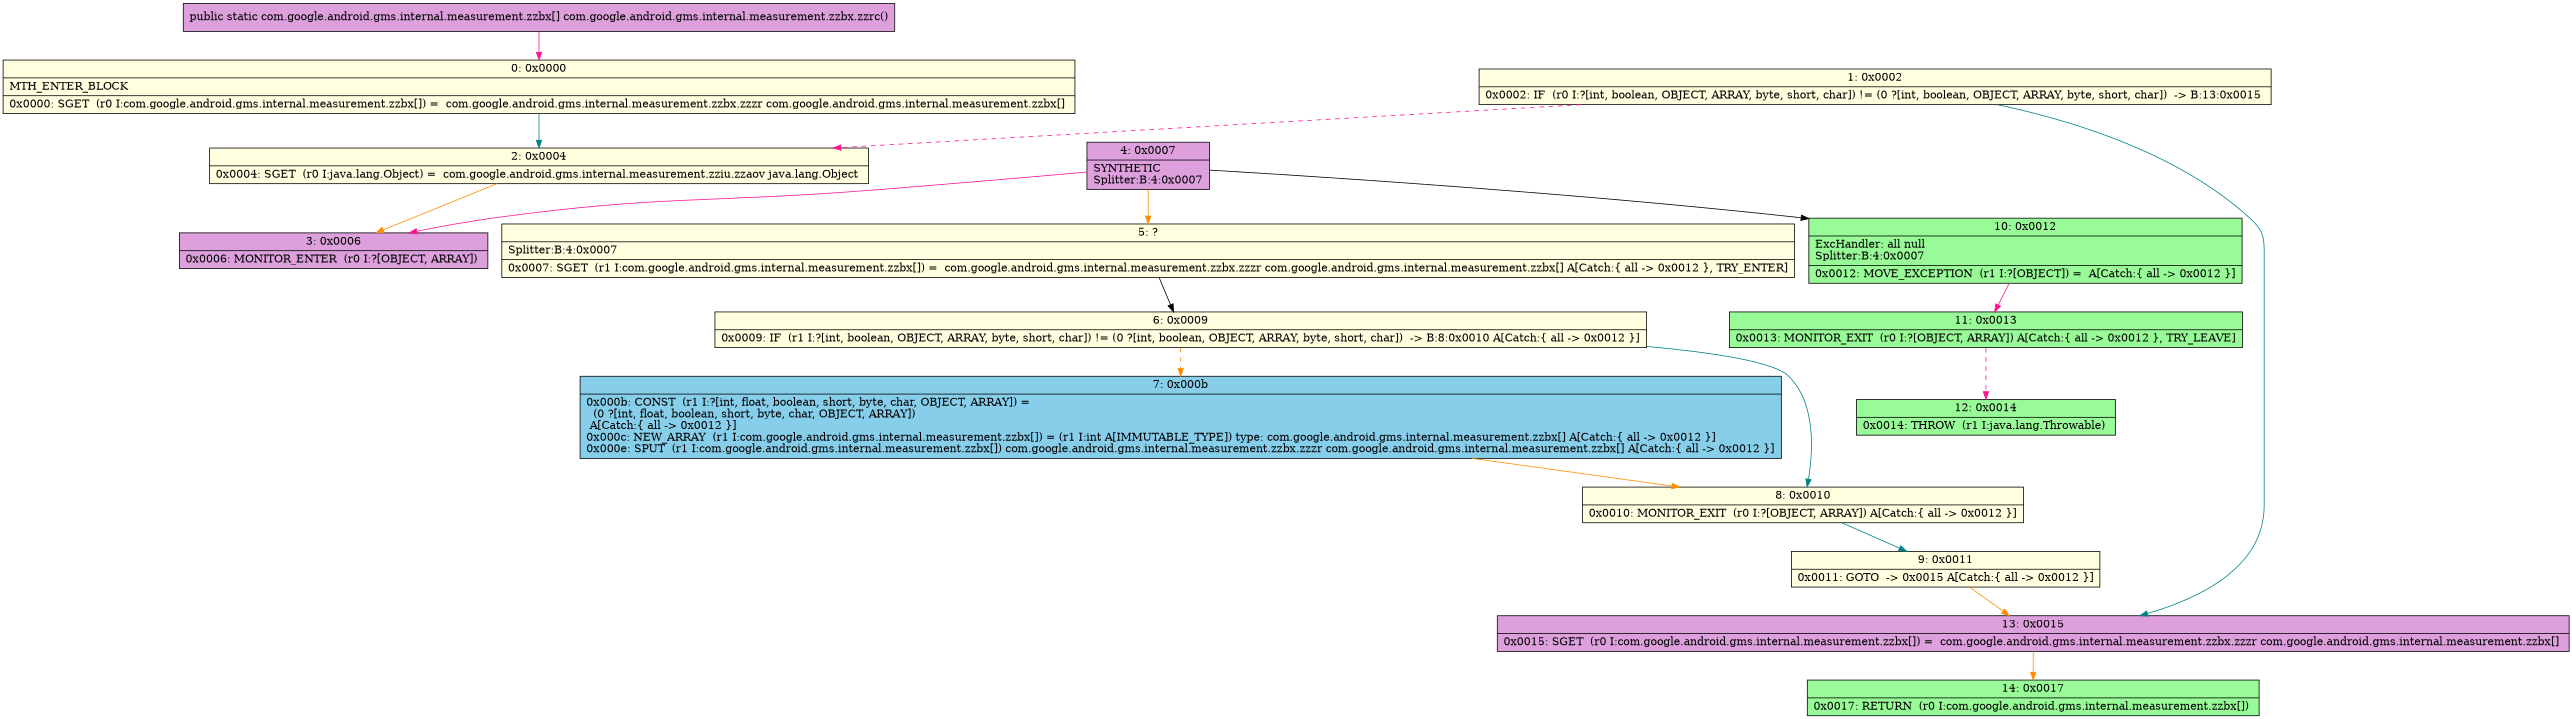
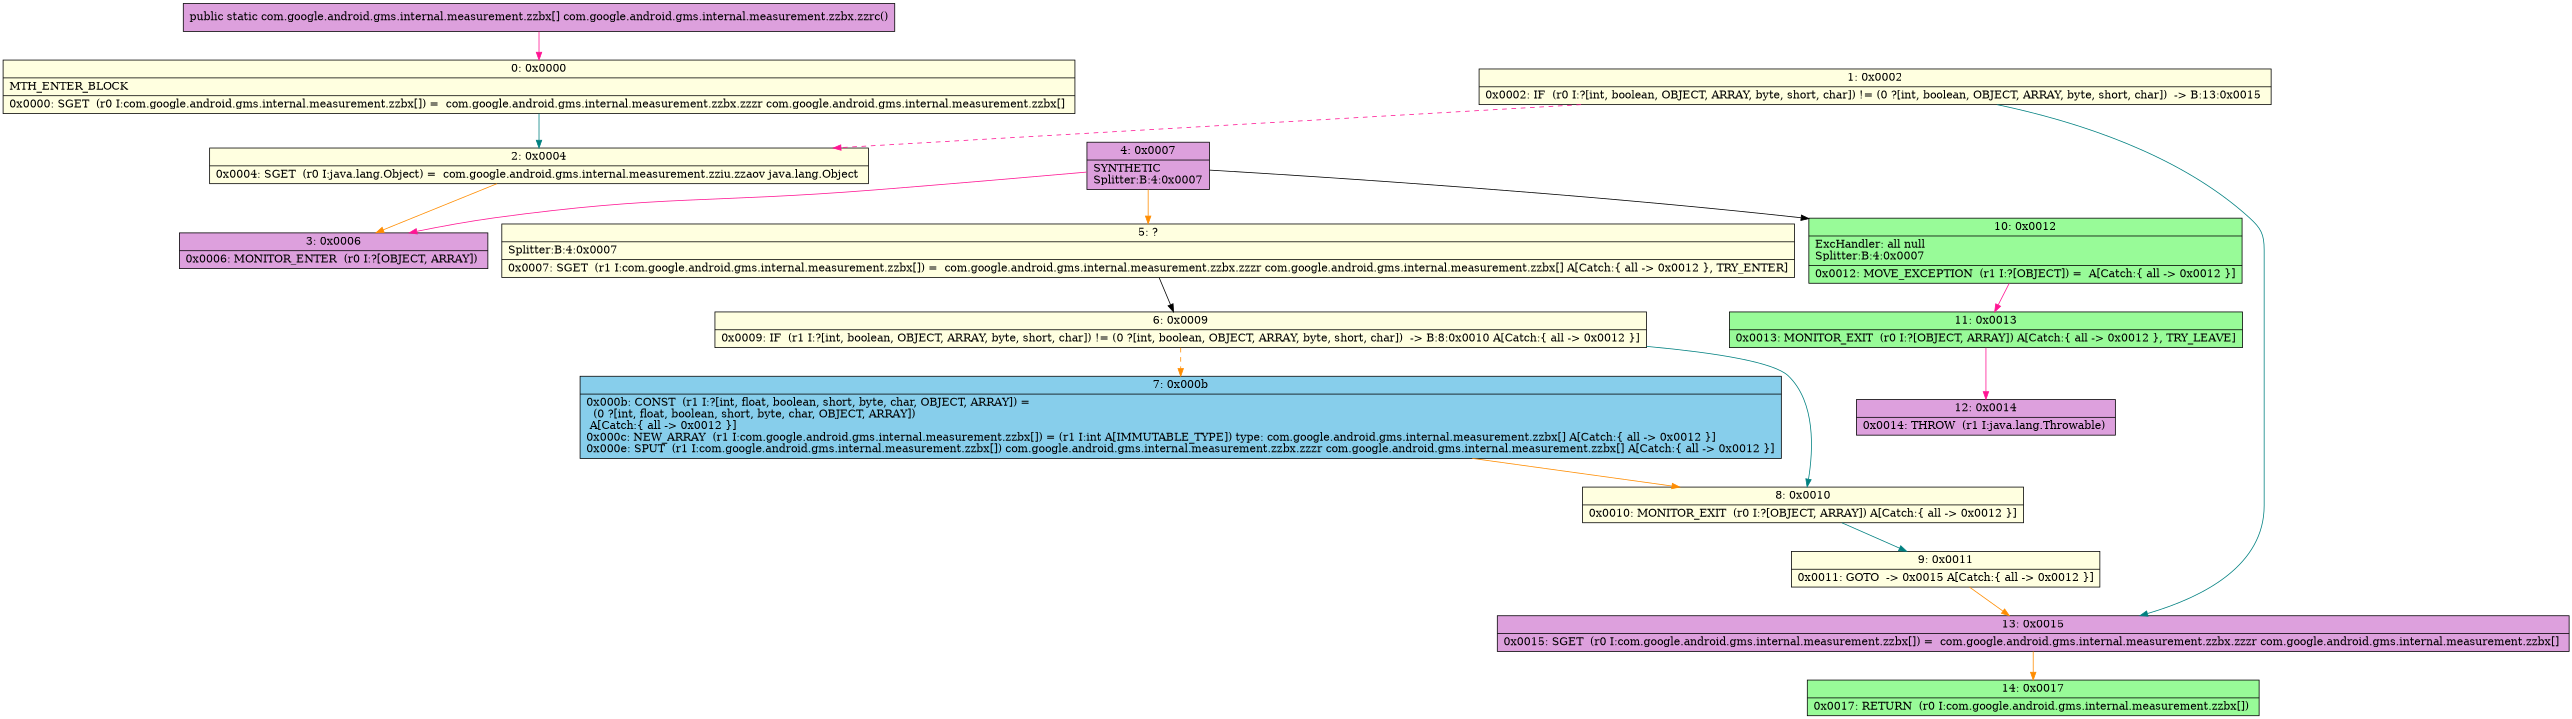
(1986, 370) -> (1986, 370)
(1986, 417) -> (1986, 417)
